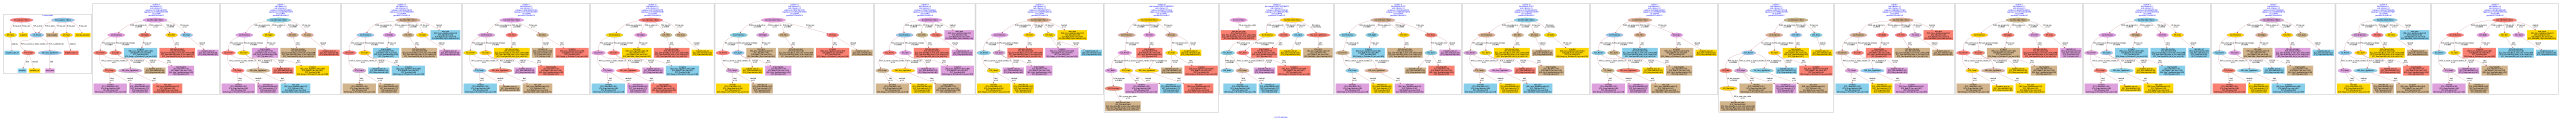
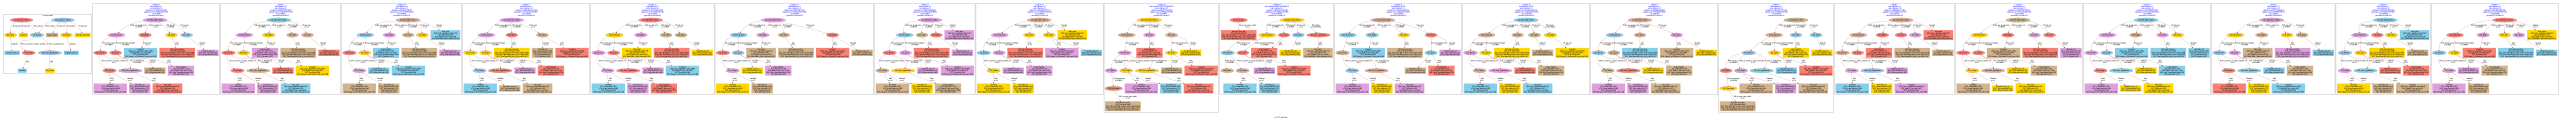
(1239, 20) -> (1239, 20)
(71, 53) -> (71, 53)
(35, 71) -> none
(50, 71) -> (50, 71)
(1227, 71) -> (1227, 71)
